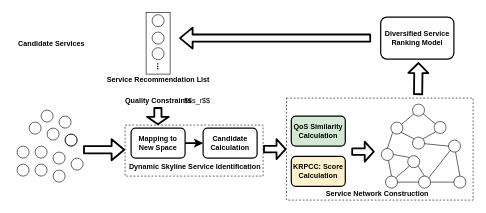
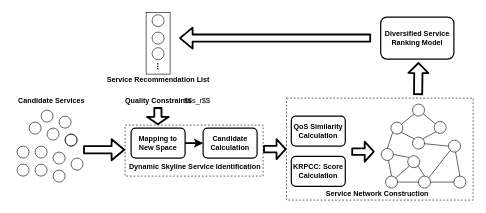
(51, 44) -> (51, 101)
(318, 131) -> (318, 131)
(318, 171) -> (318, 171)
